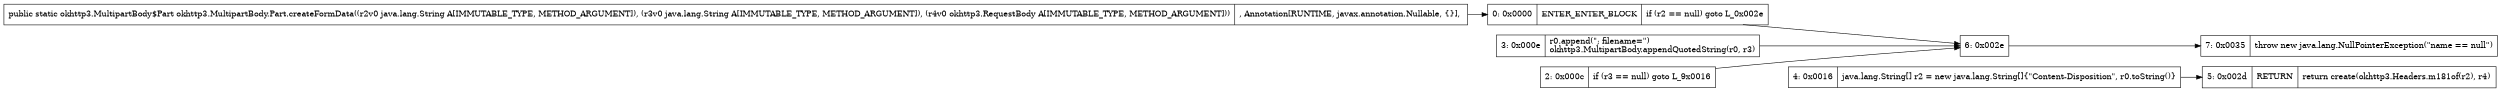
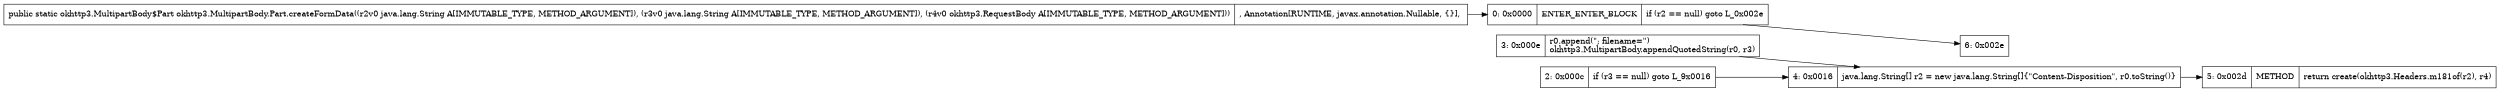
(1857, 46) -> (1797, 62)
(2349, 46) -> none
(1835, 58) -> (1749, 77)
(2275, 77) -> (2275, 77)
